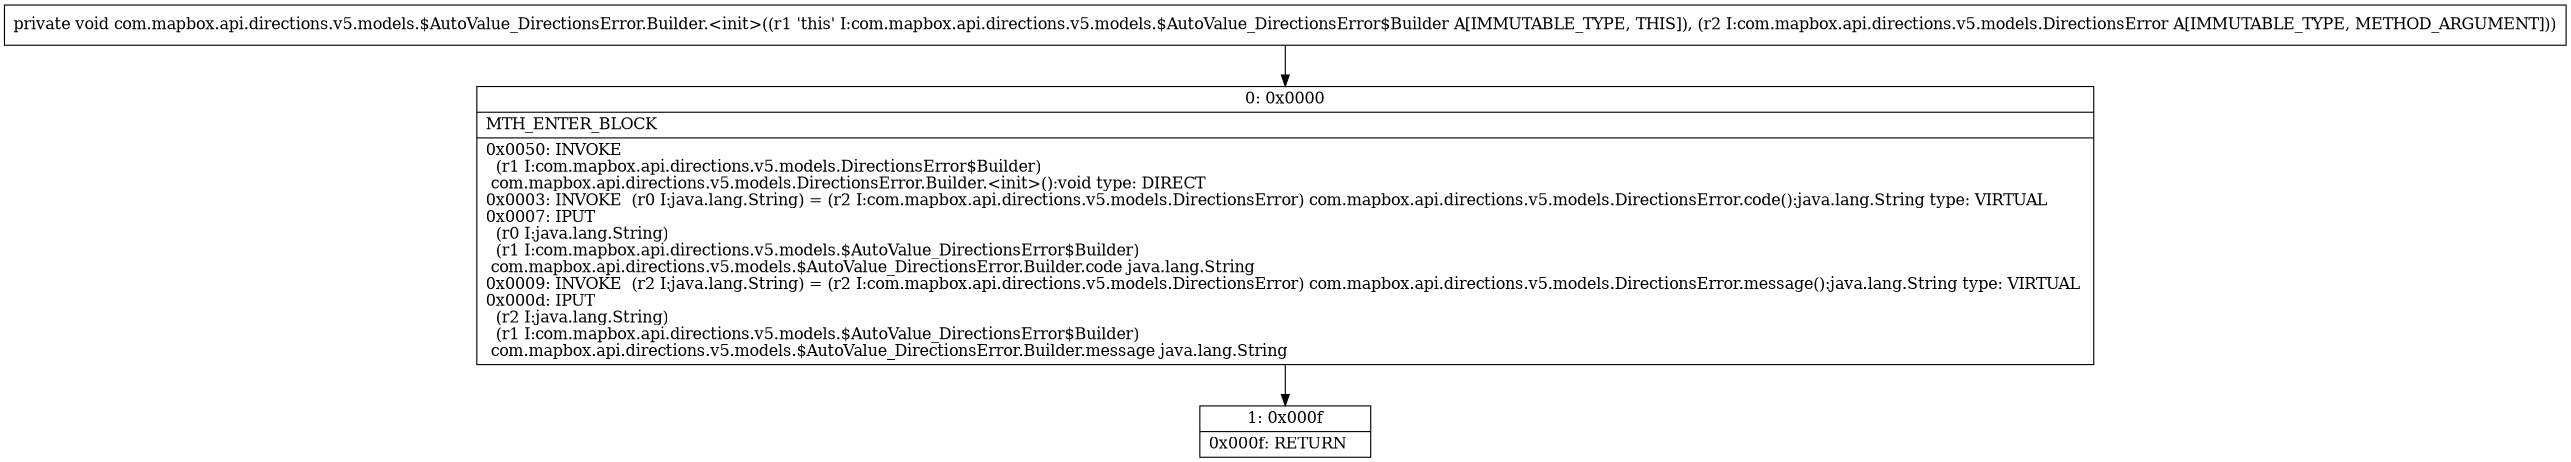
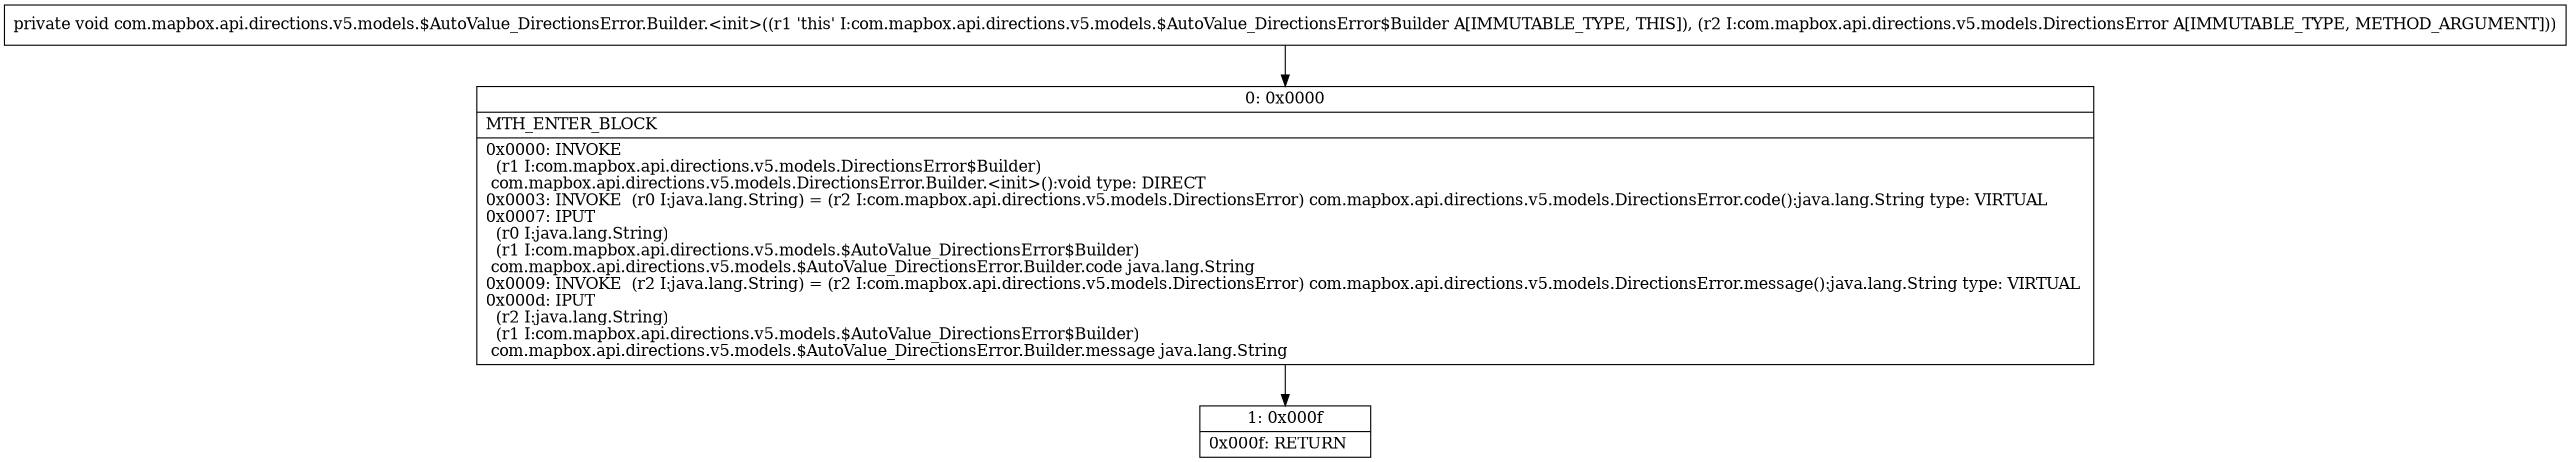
(559, 150) -> (559, 150)
